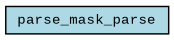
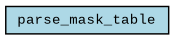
(87, 20) -> (87, 20)
